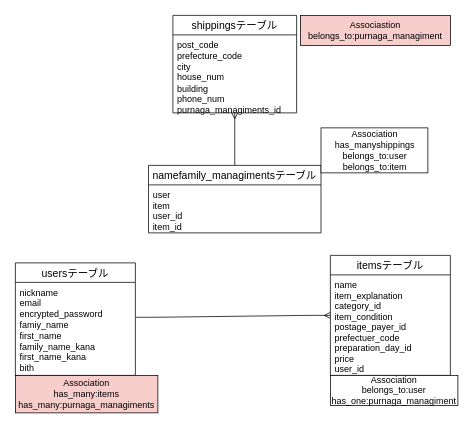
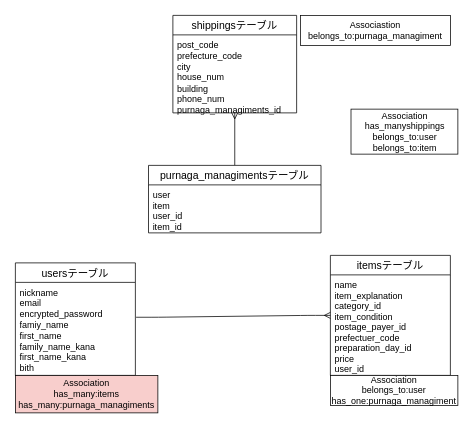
(375, 30) -> (375, 30)
(374, 150) -> (404, 132)
(234, 176) -> (234, 176)
